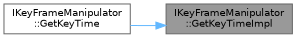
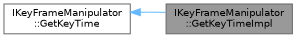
(143, 26) -> (153, 12)
